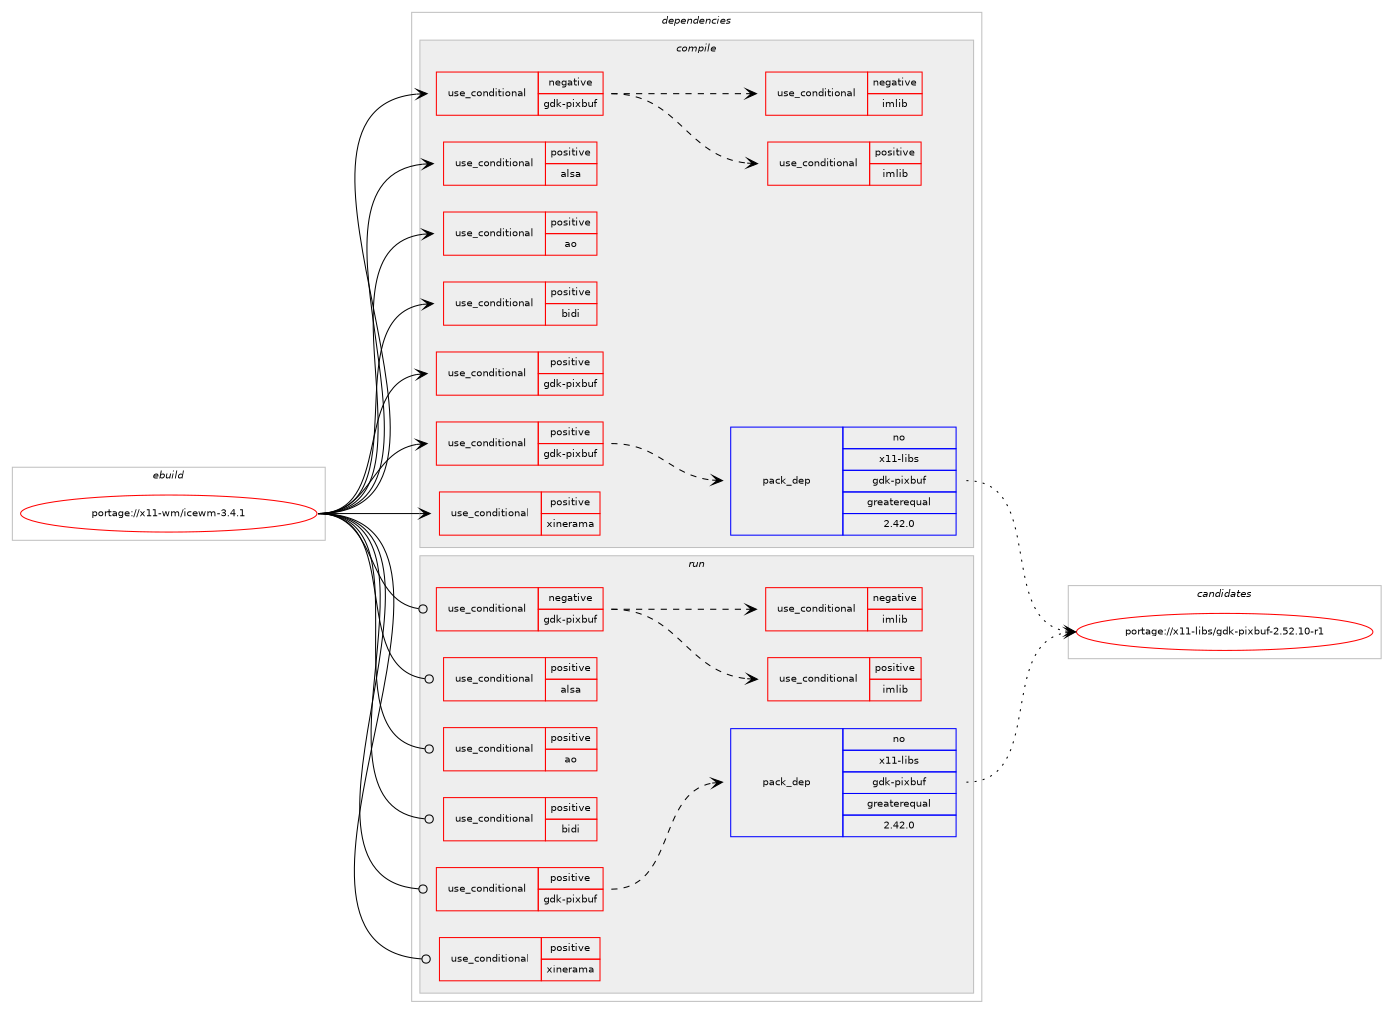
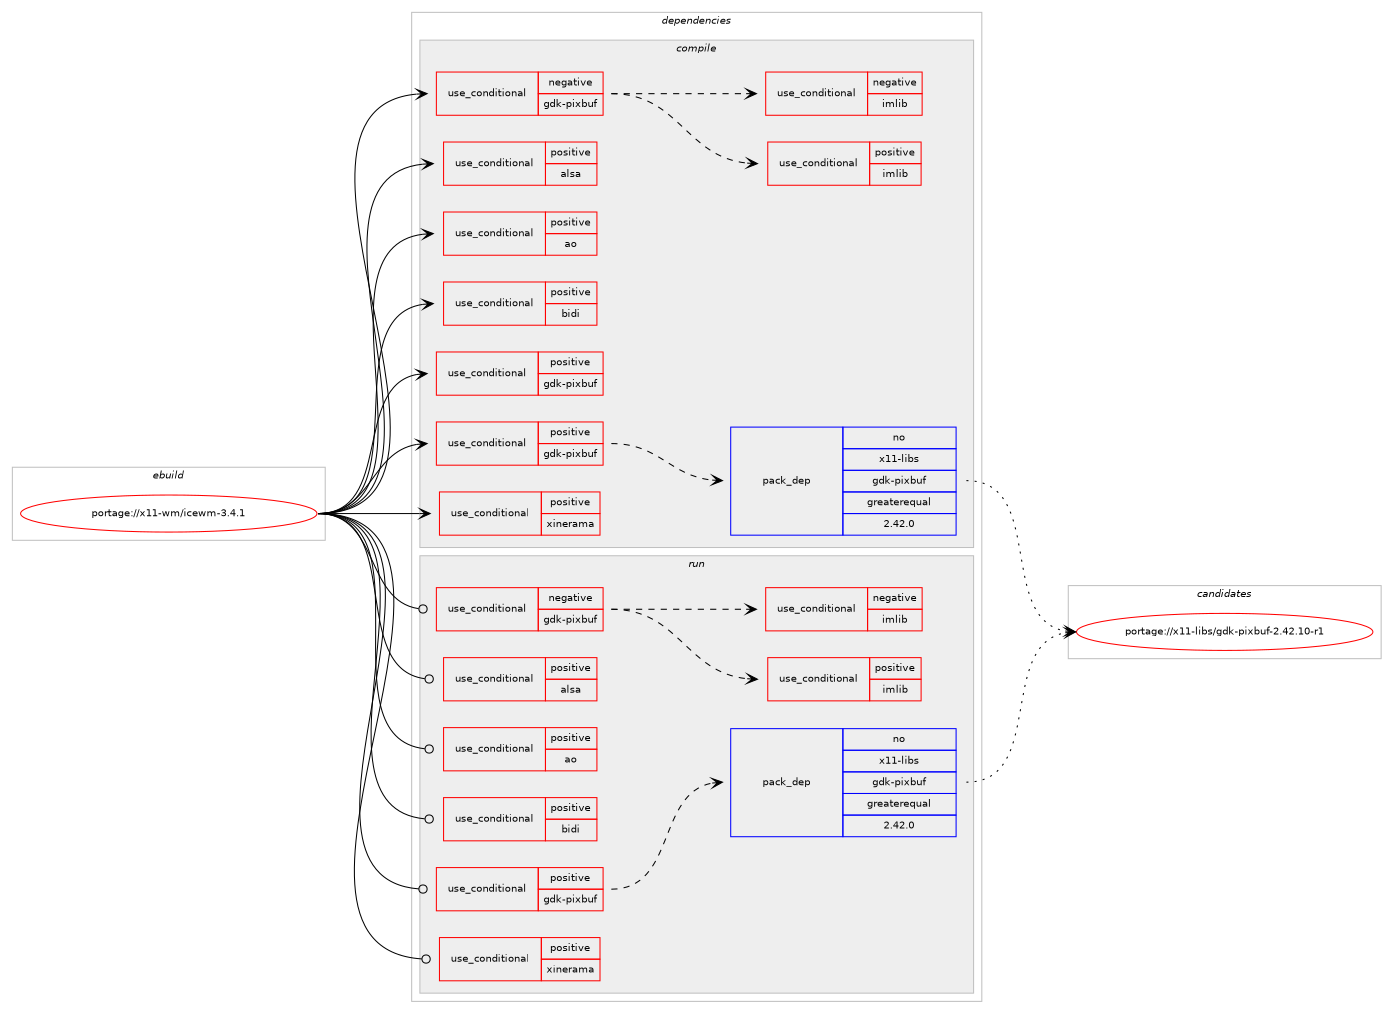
(1225, 632) -> (1225, 632)
